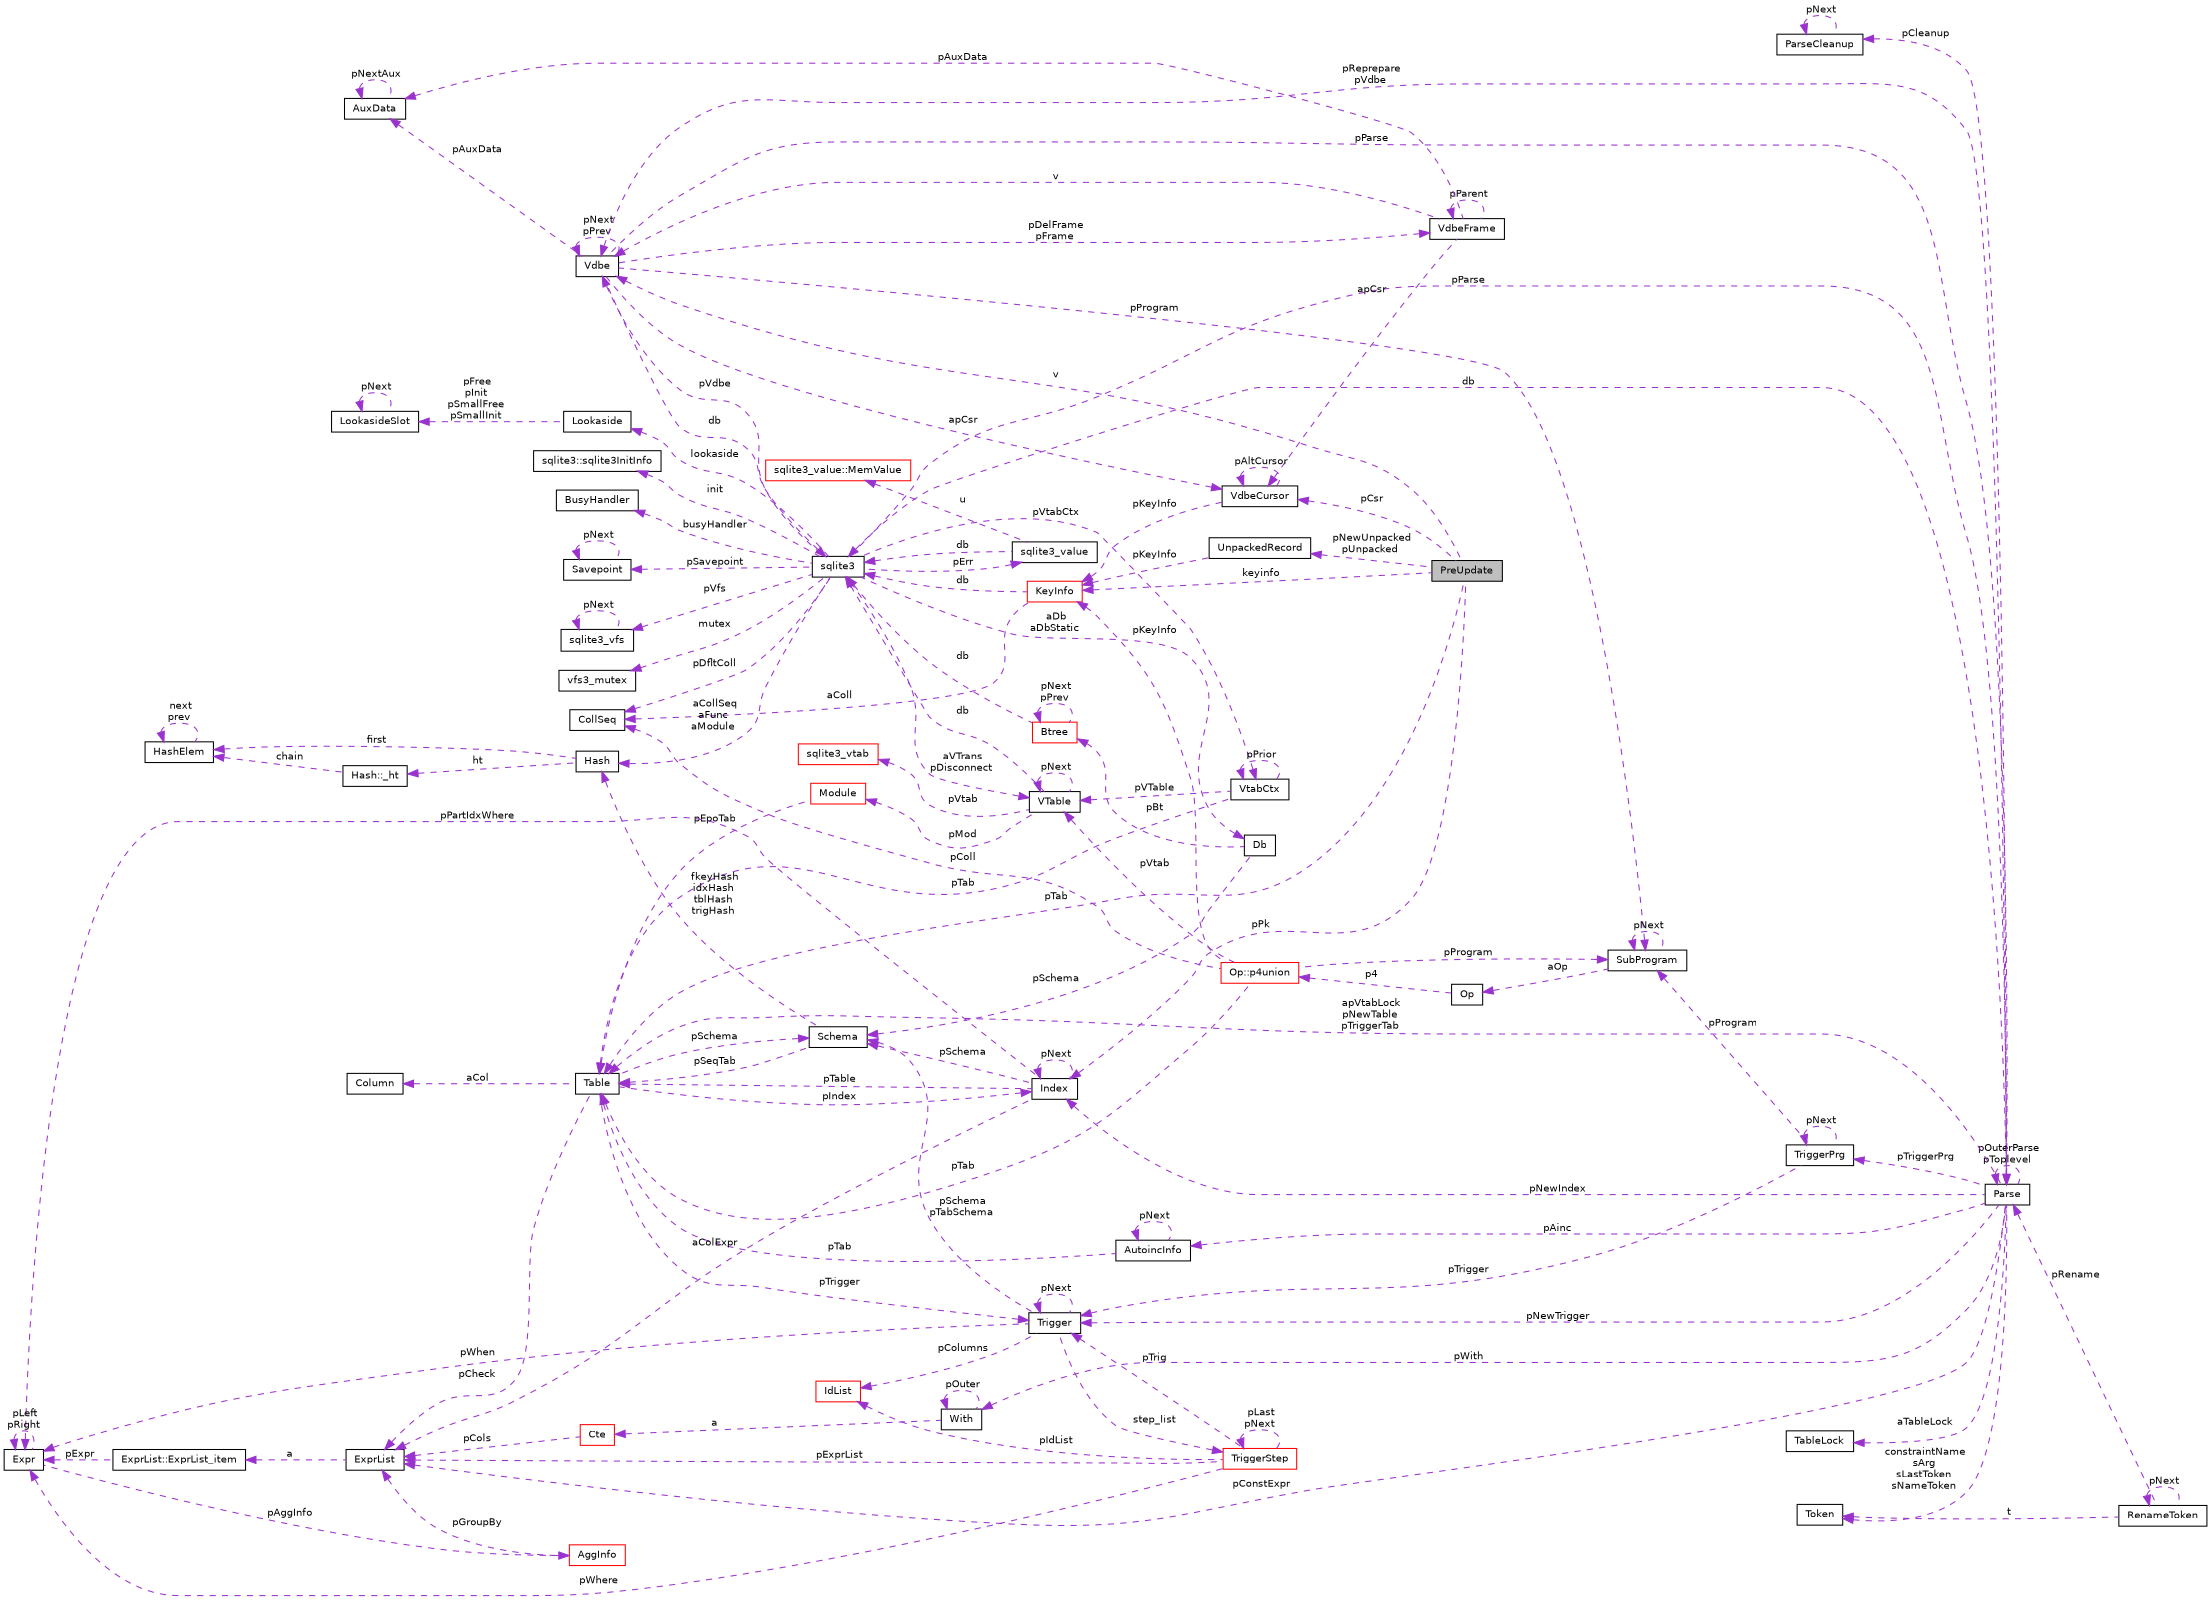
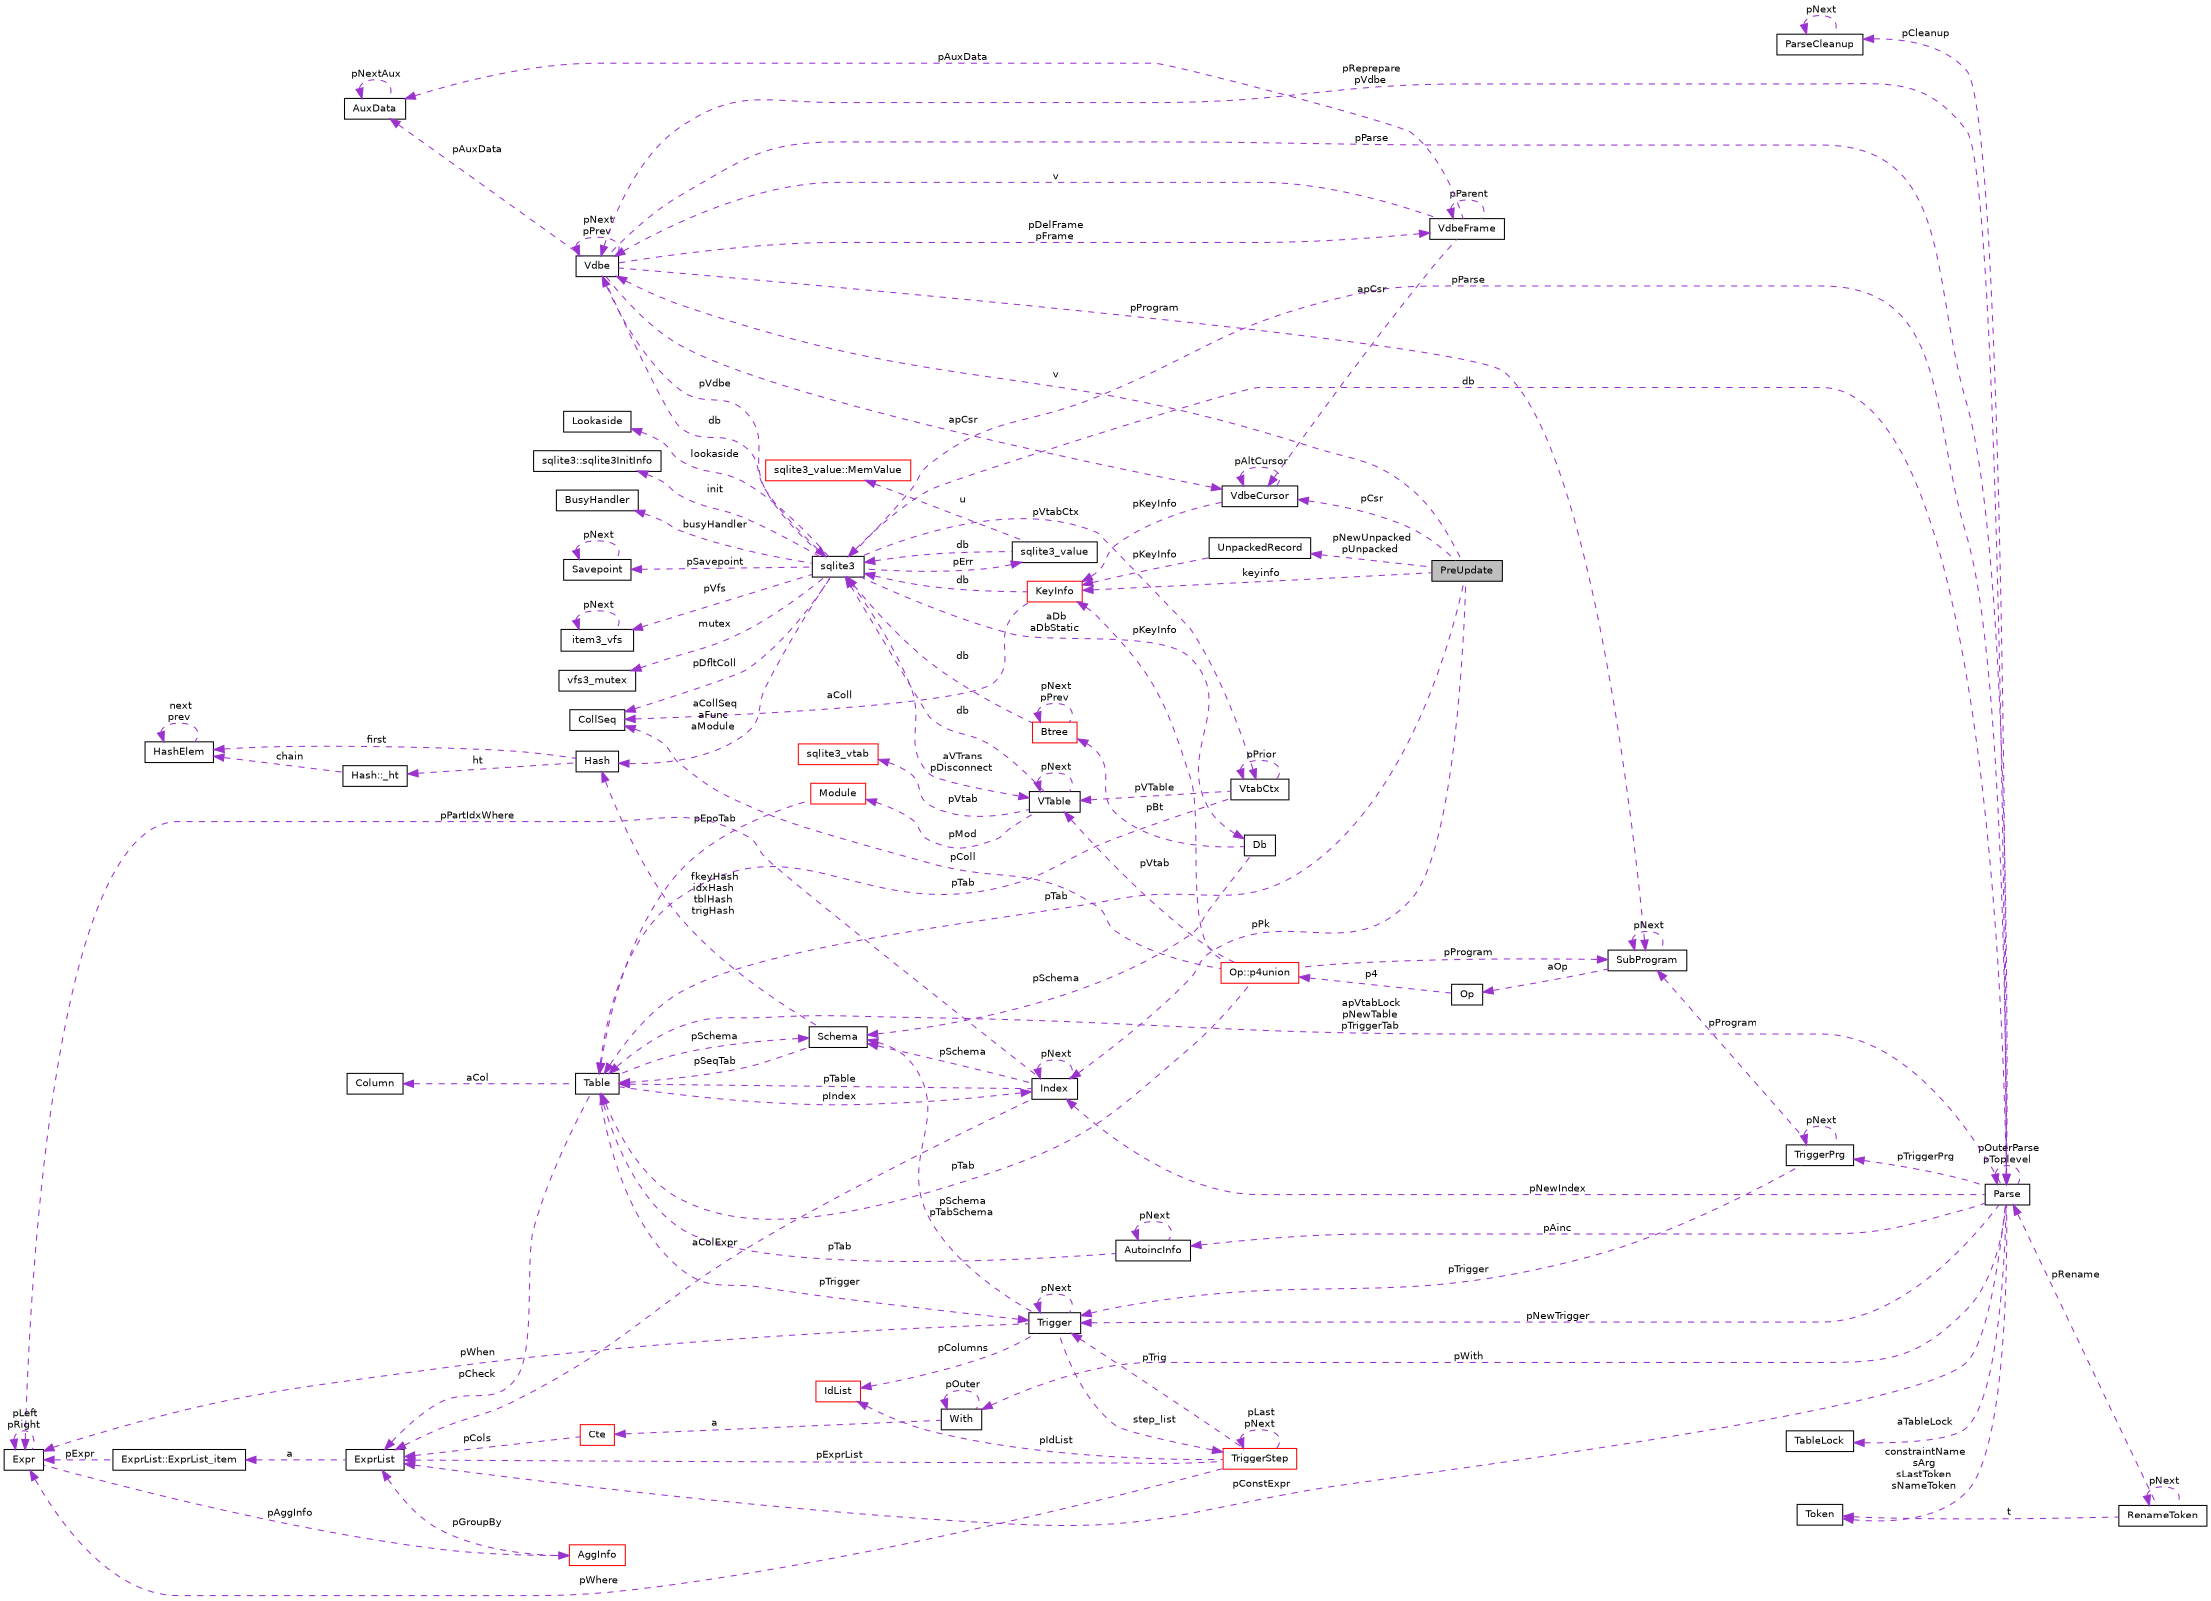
(375, 422) -> none
(597, 640) -> (597, 640)
